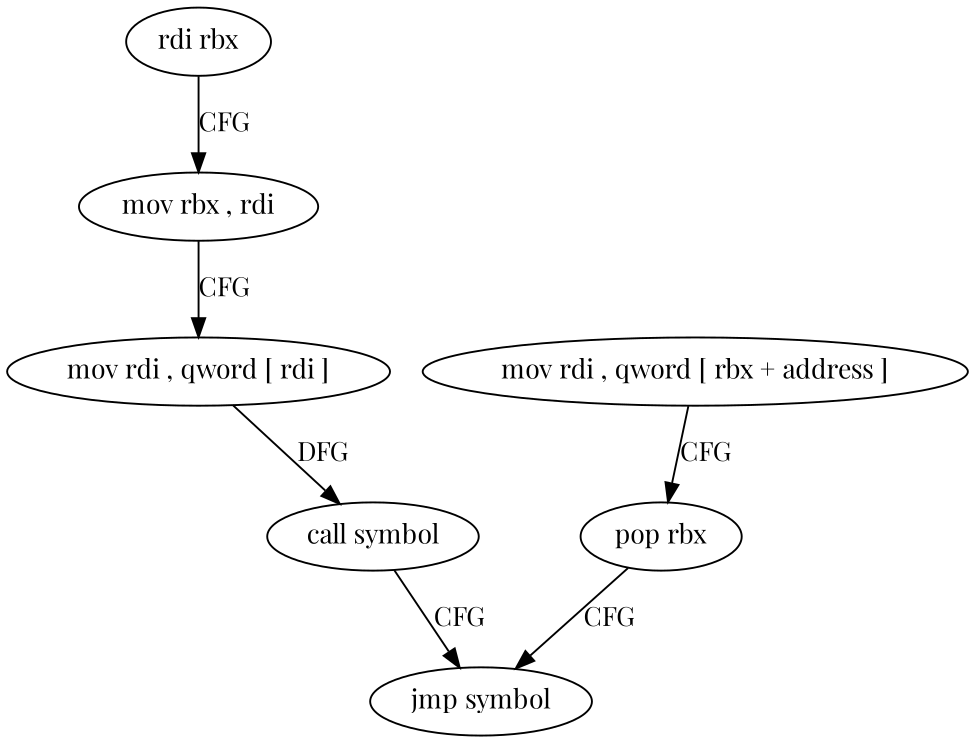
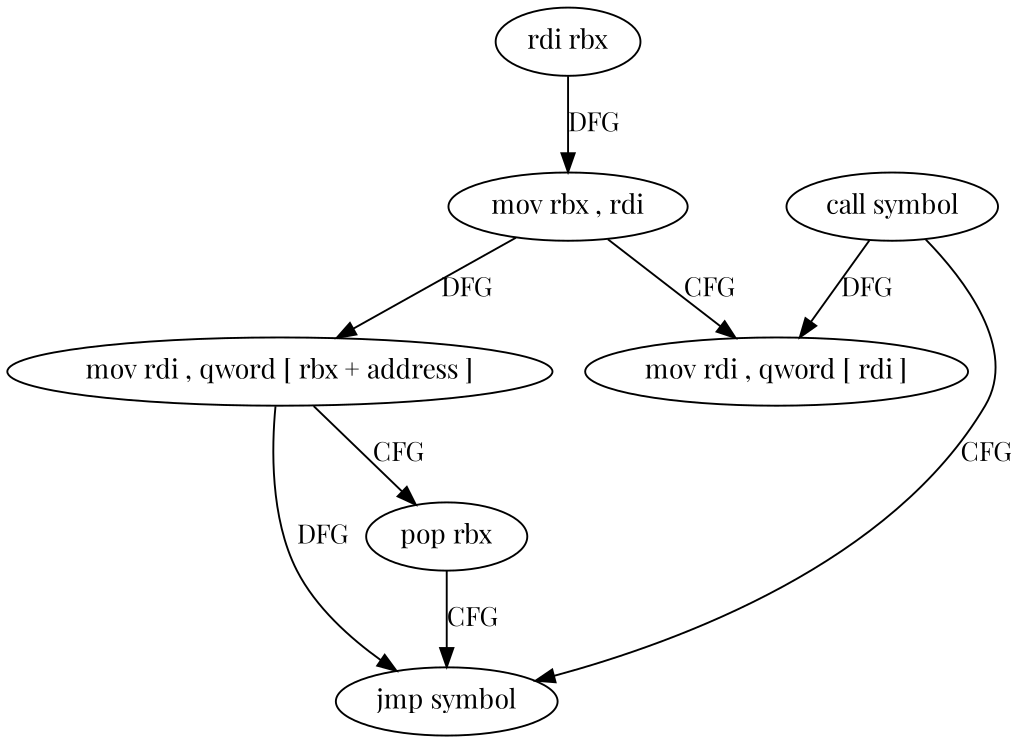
(225, 124) -> (595, 124)
none -> (435, 283)
(279, 448) -> (840, 281)
none -> (288, 550)
